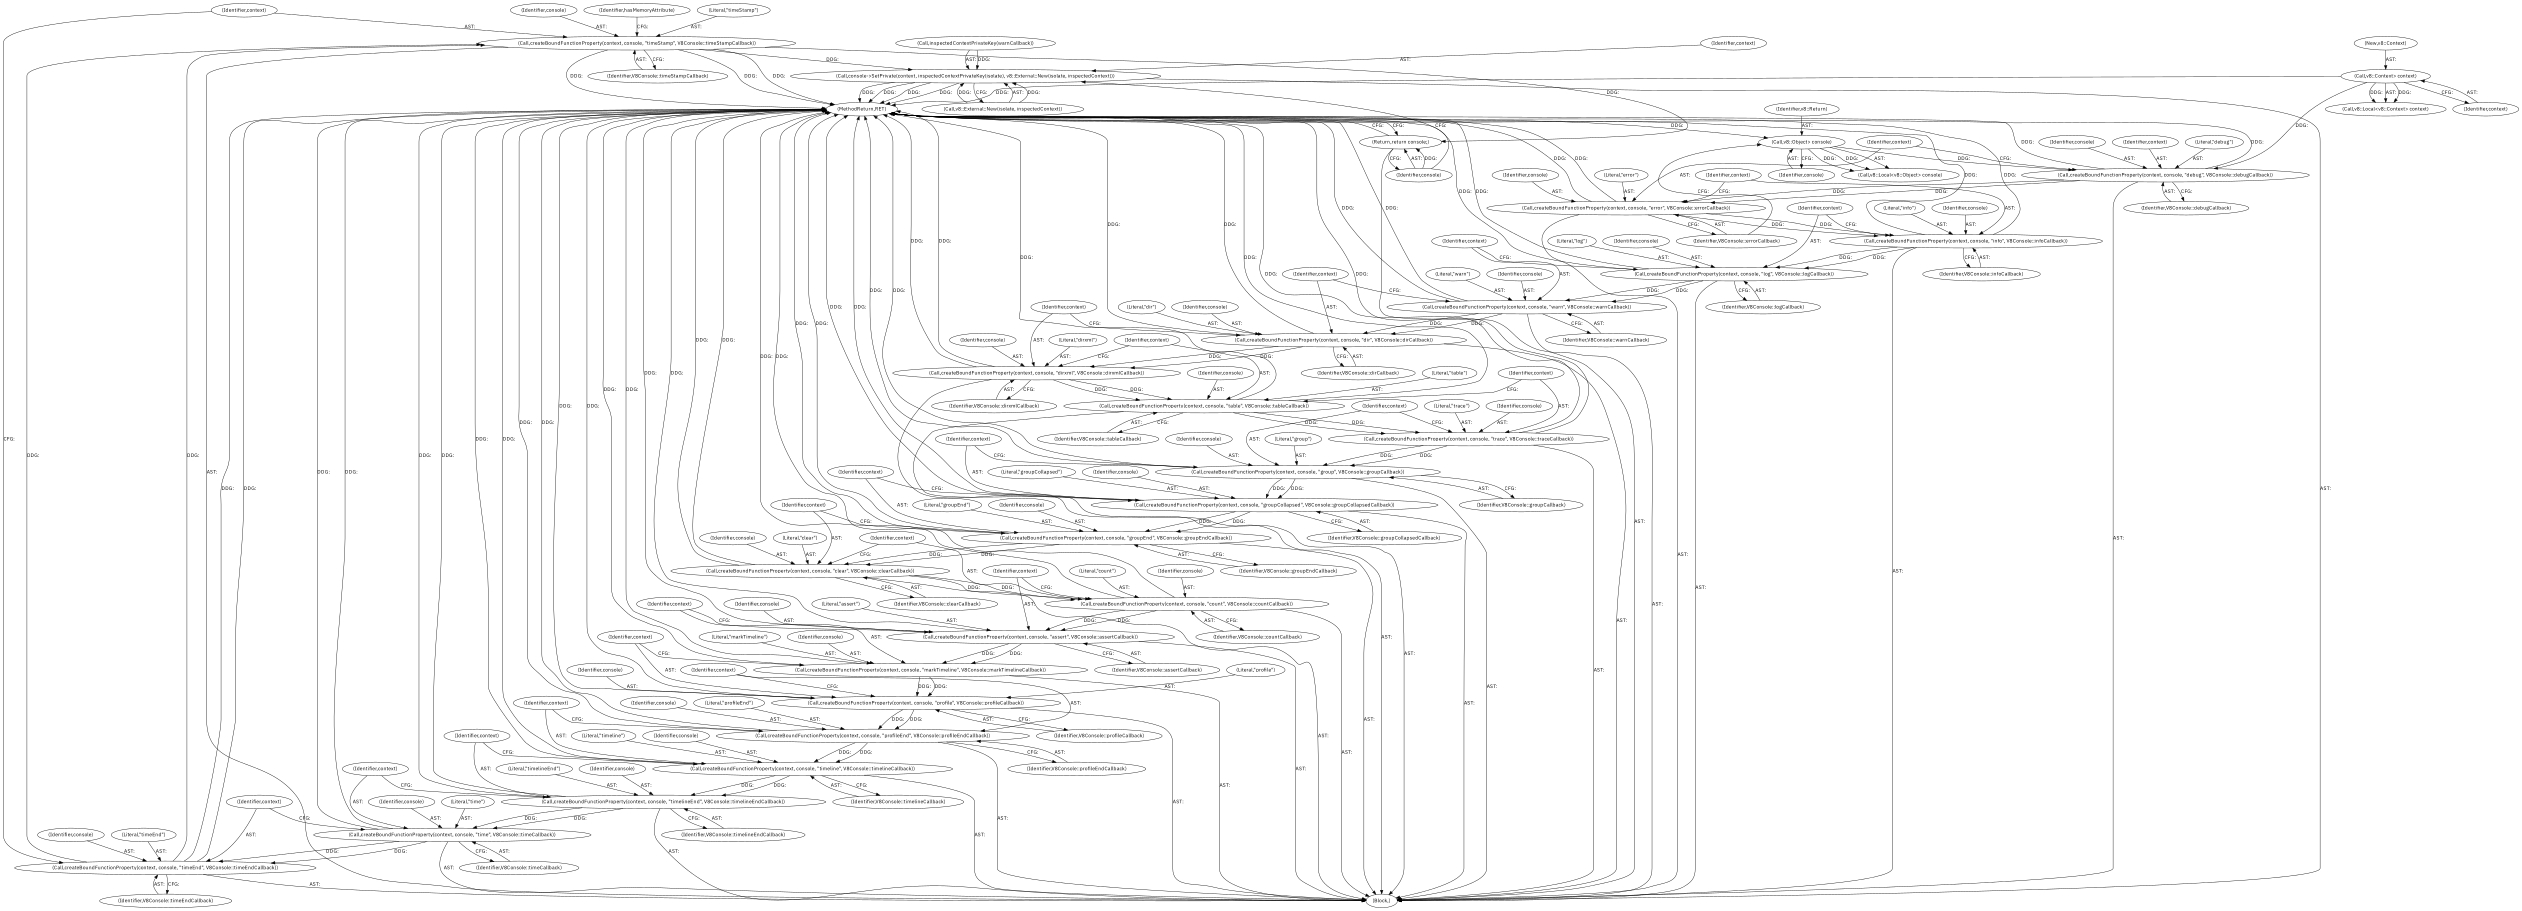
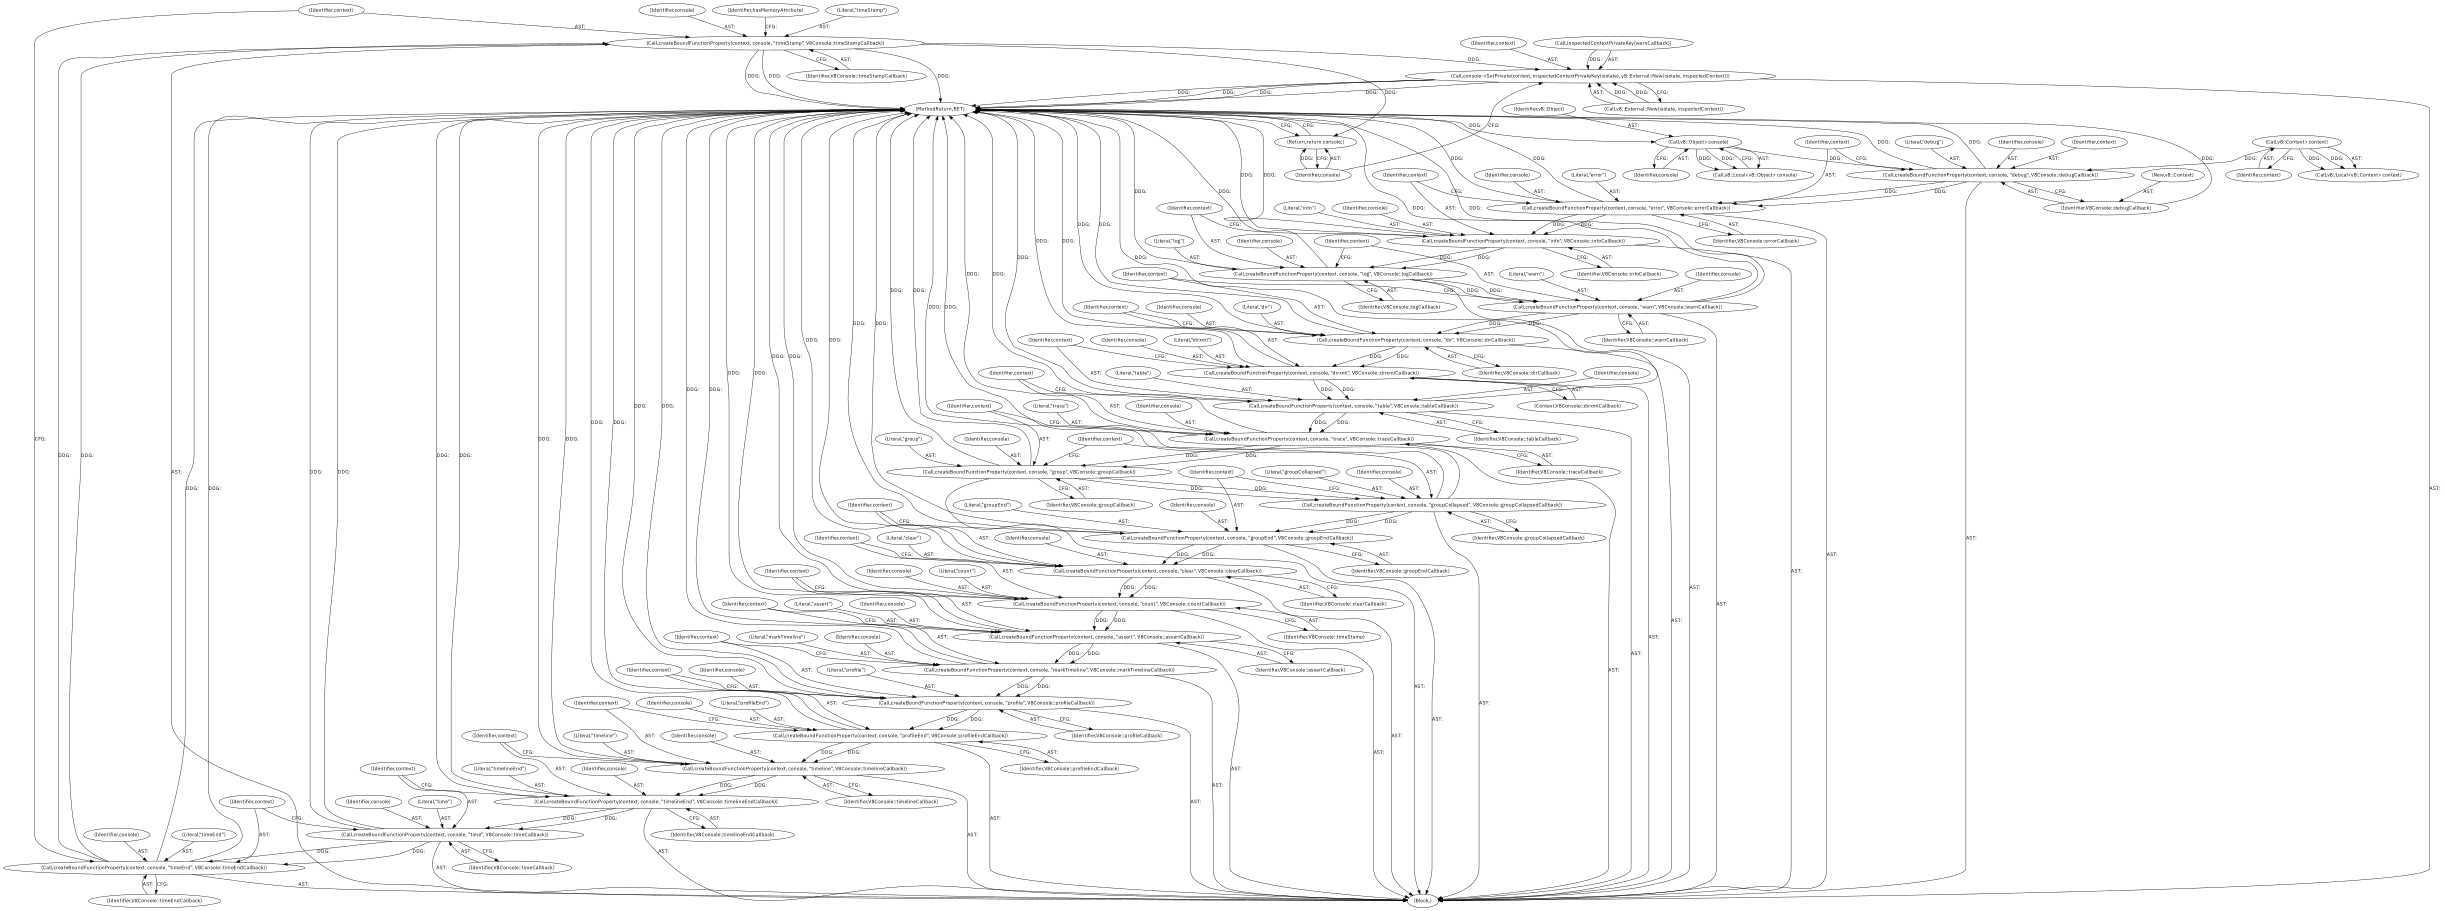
(2386, 58) -> (2142, 191)
(1616, 79) -> (1963, 123)
(1802, 109) -> (1539, 109)
(1679, 193) -> (1737, 157)
(994, 406) -> (1578, 406)
none -> (1559, 472)
(1634, 535) -> none
(1258, 637) -> (1324, 637)
